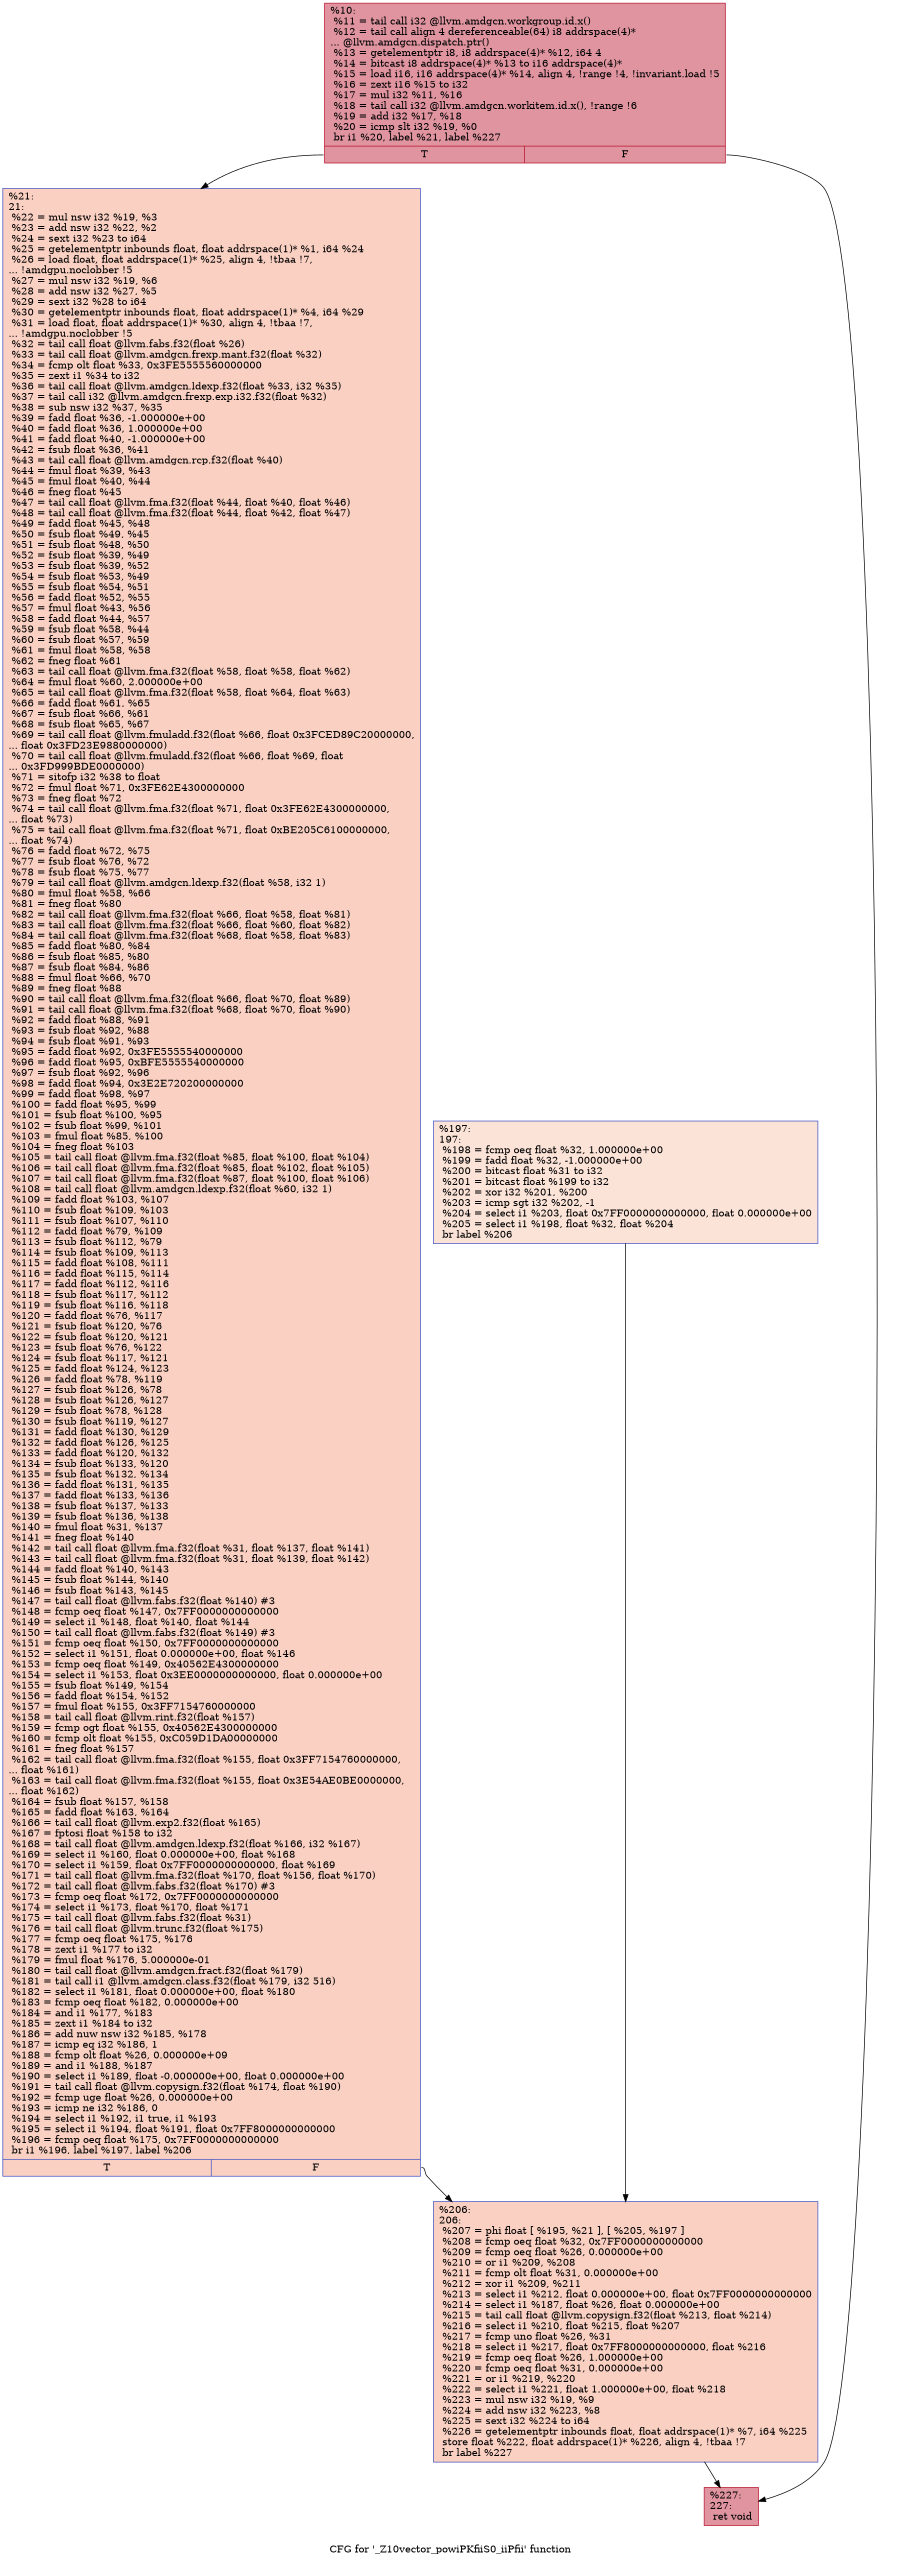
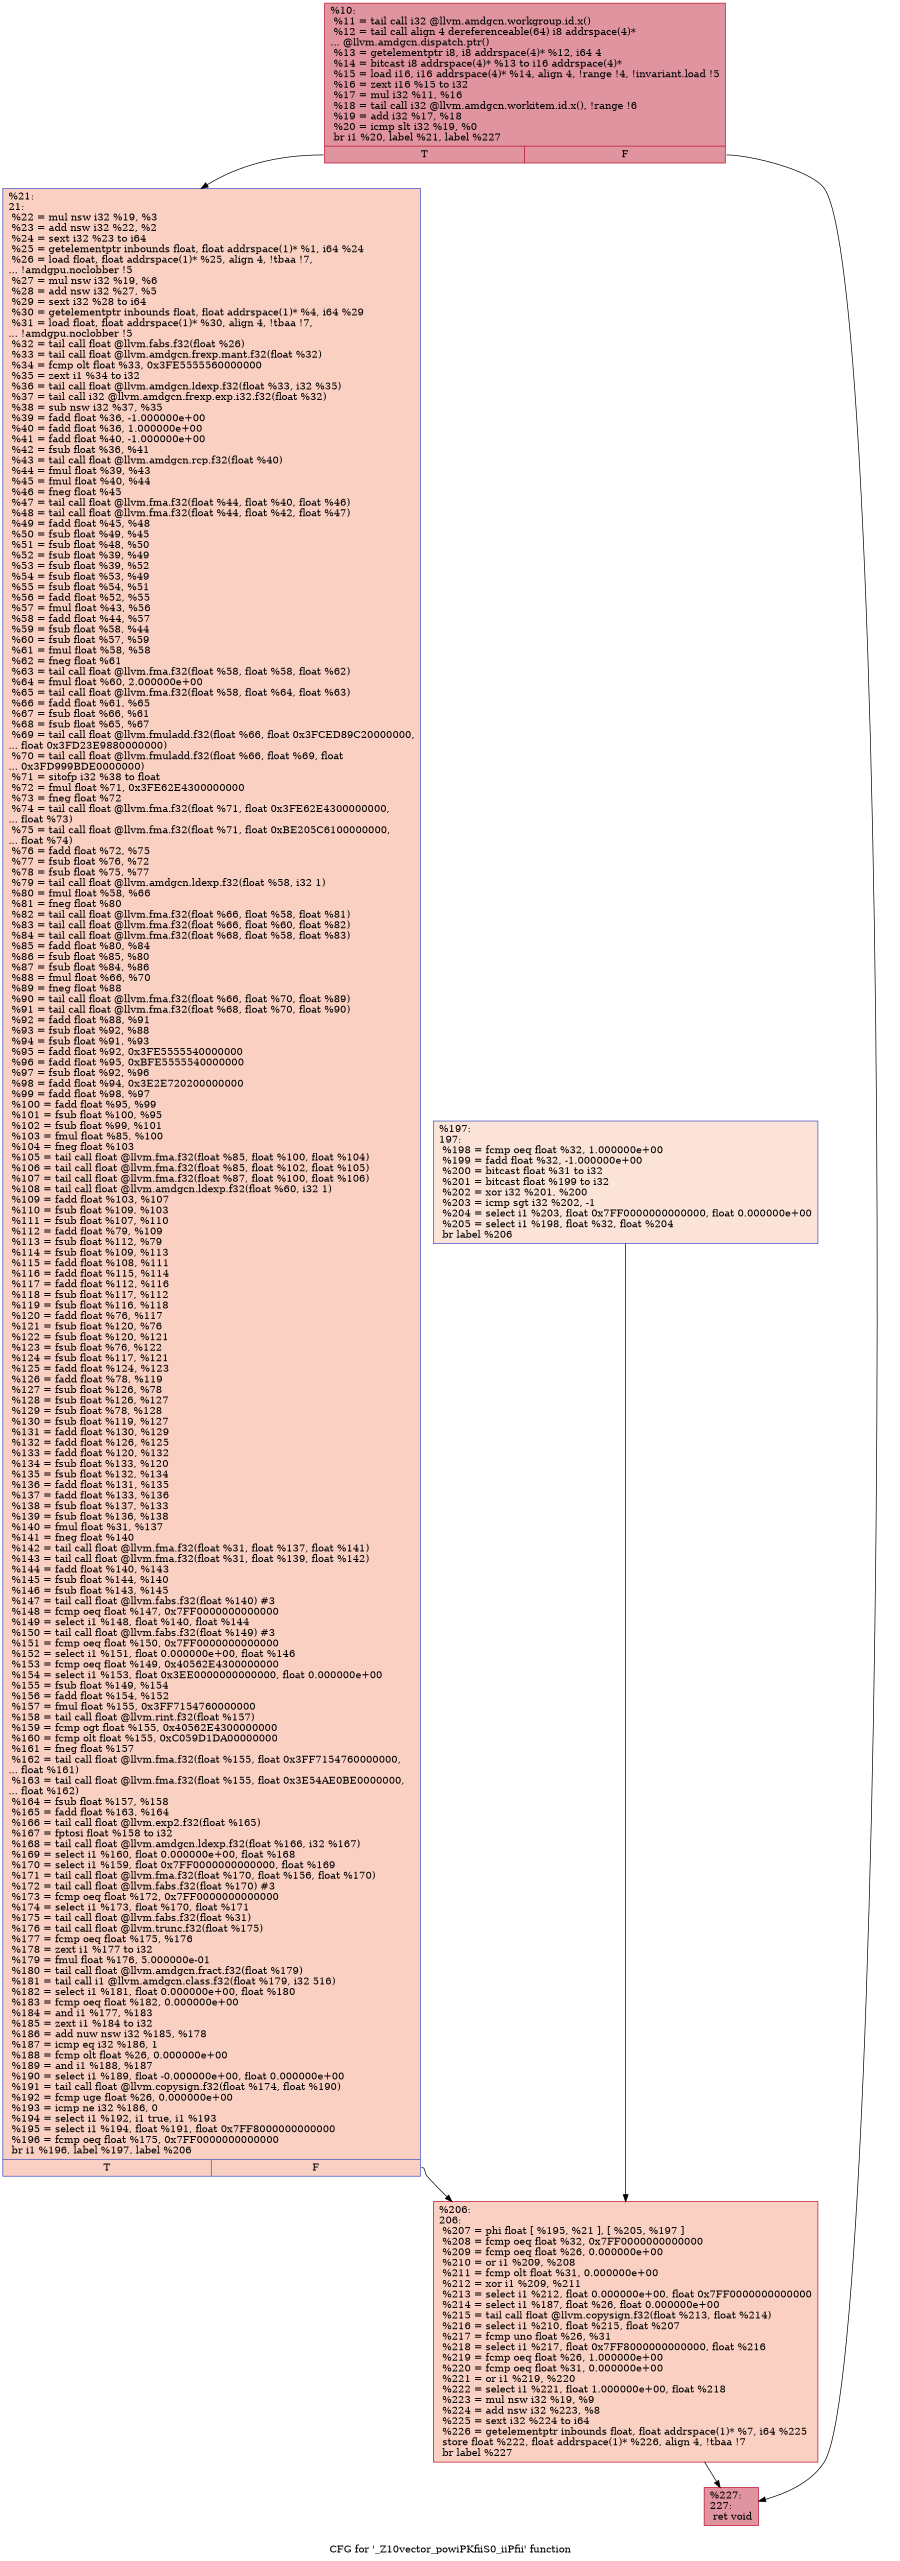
(118, 2055) -> (118, 2055)
(626, 2332) -> (626, 2332)
